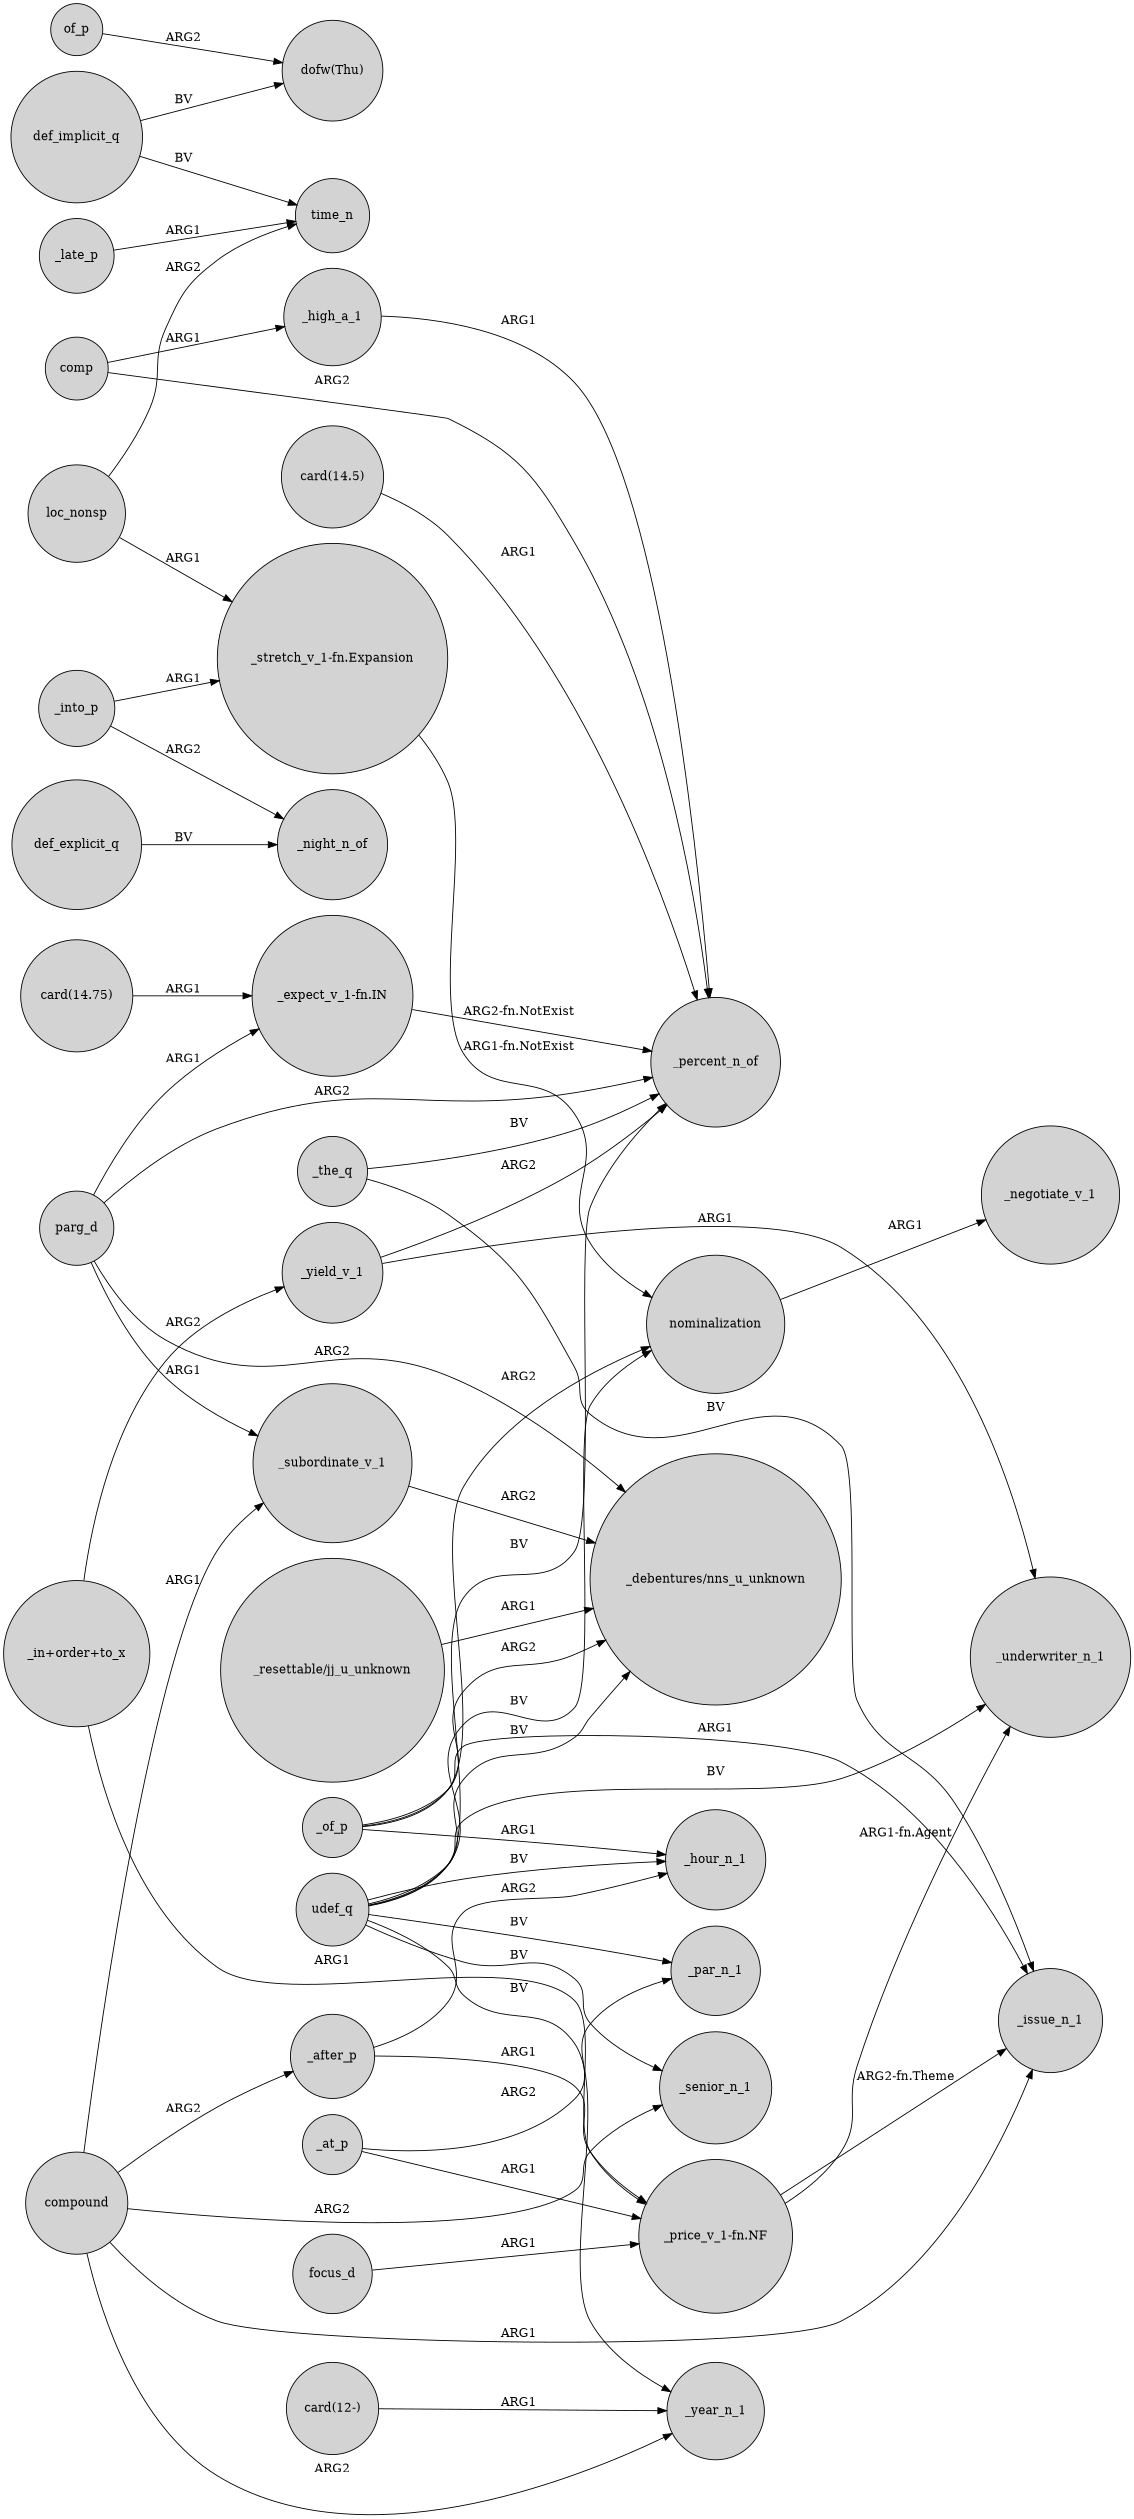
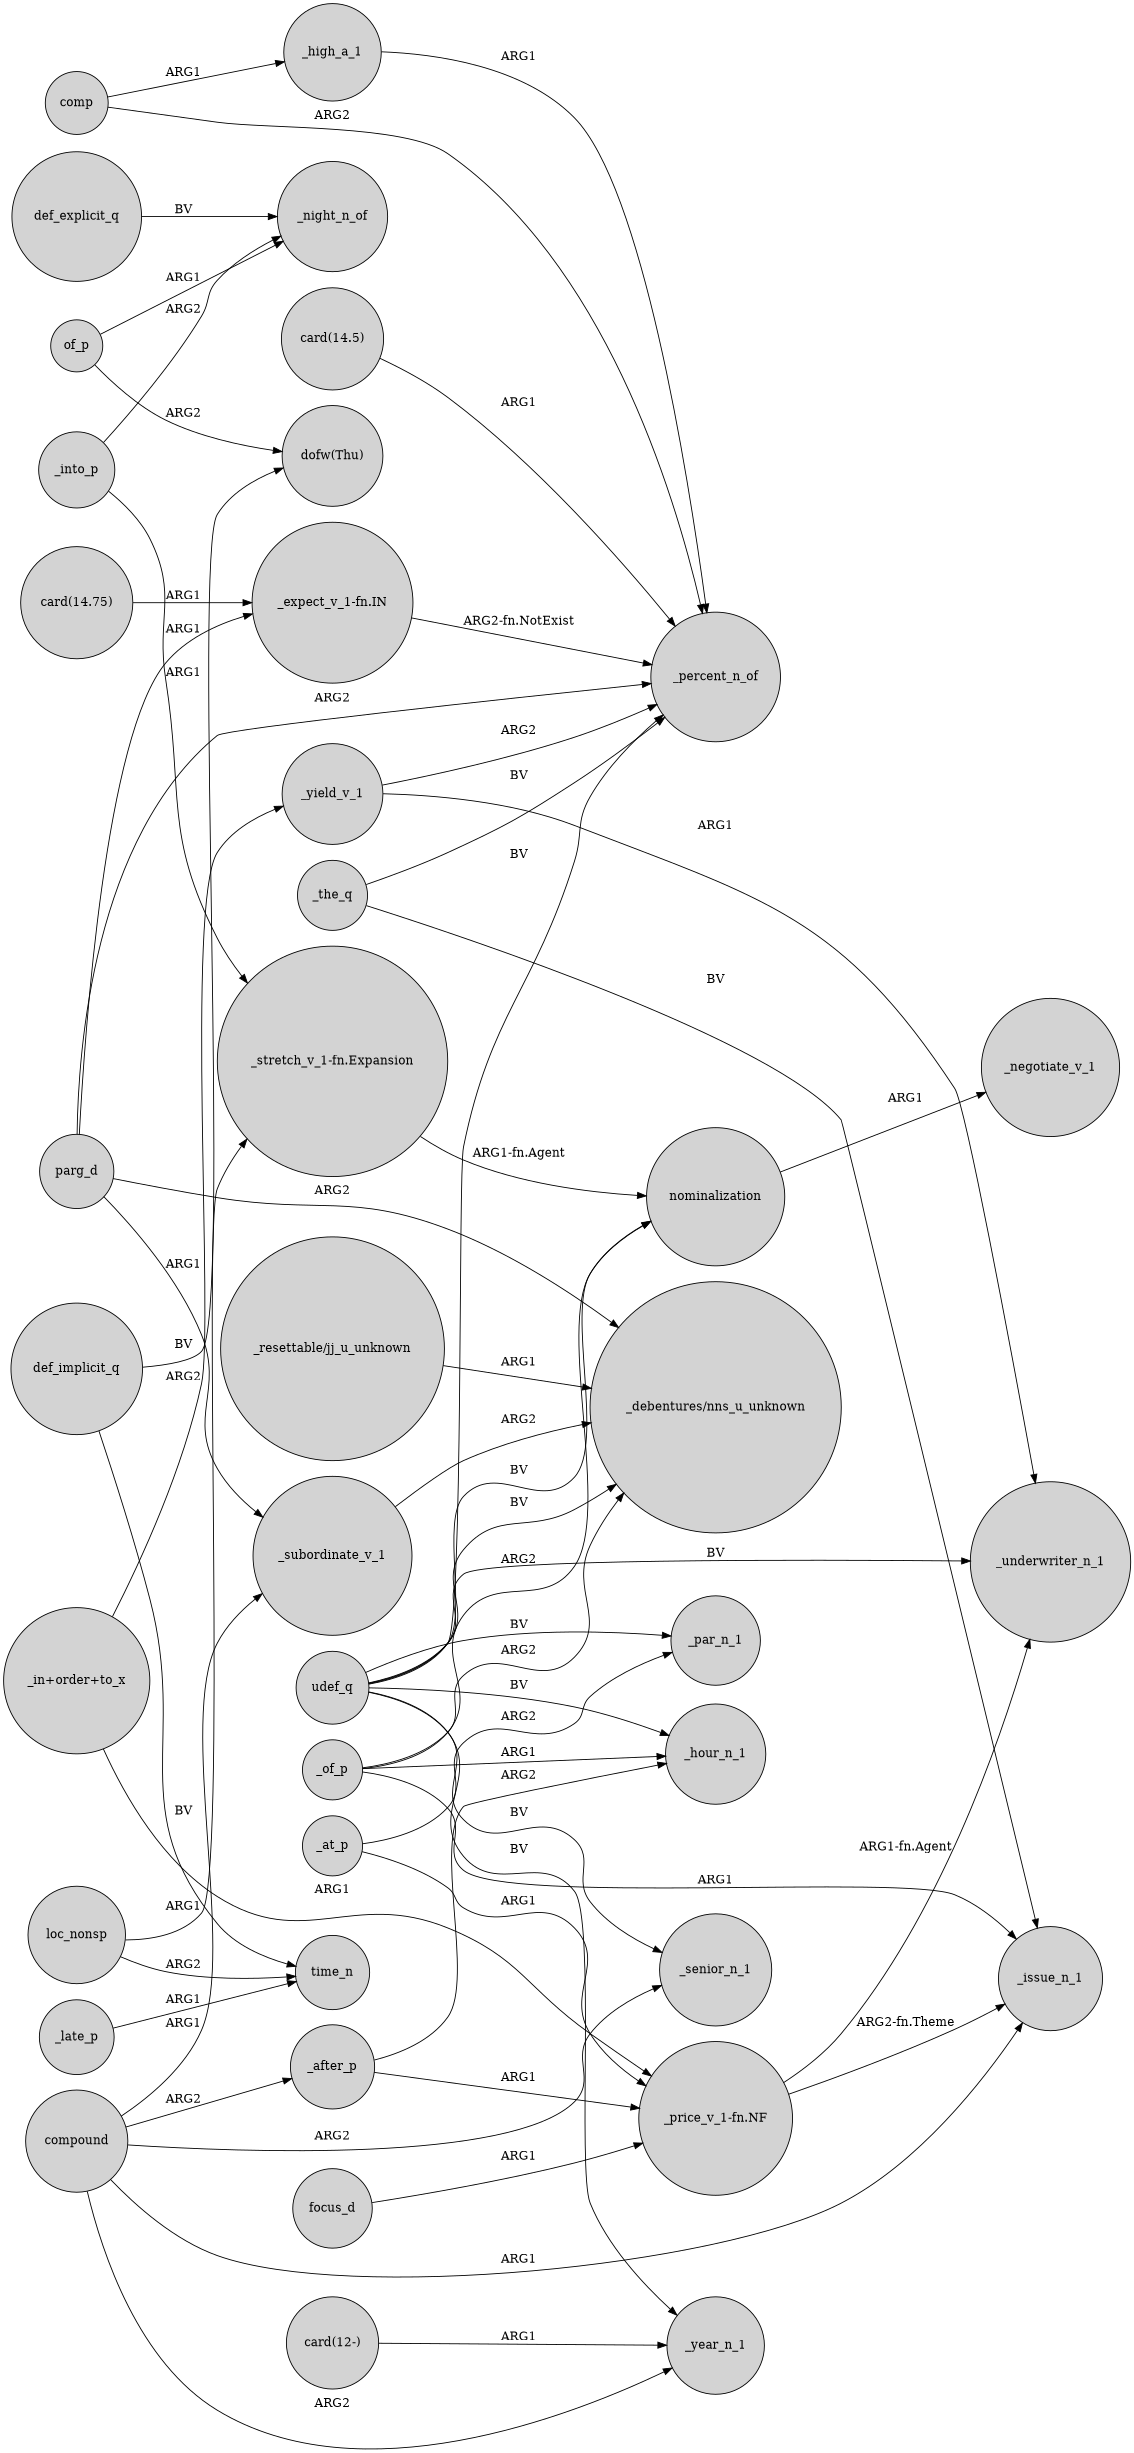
none -> (188, 290)
(519, 1047) -> (519, 1154)
